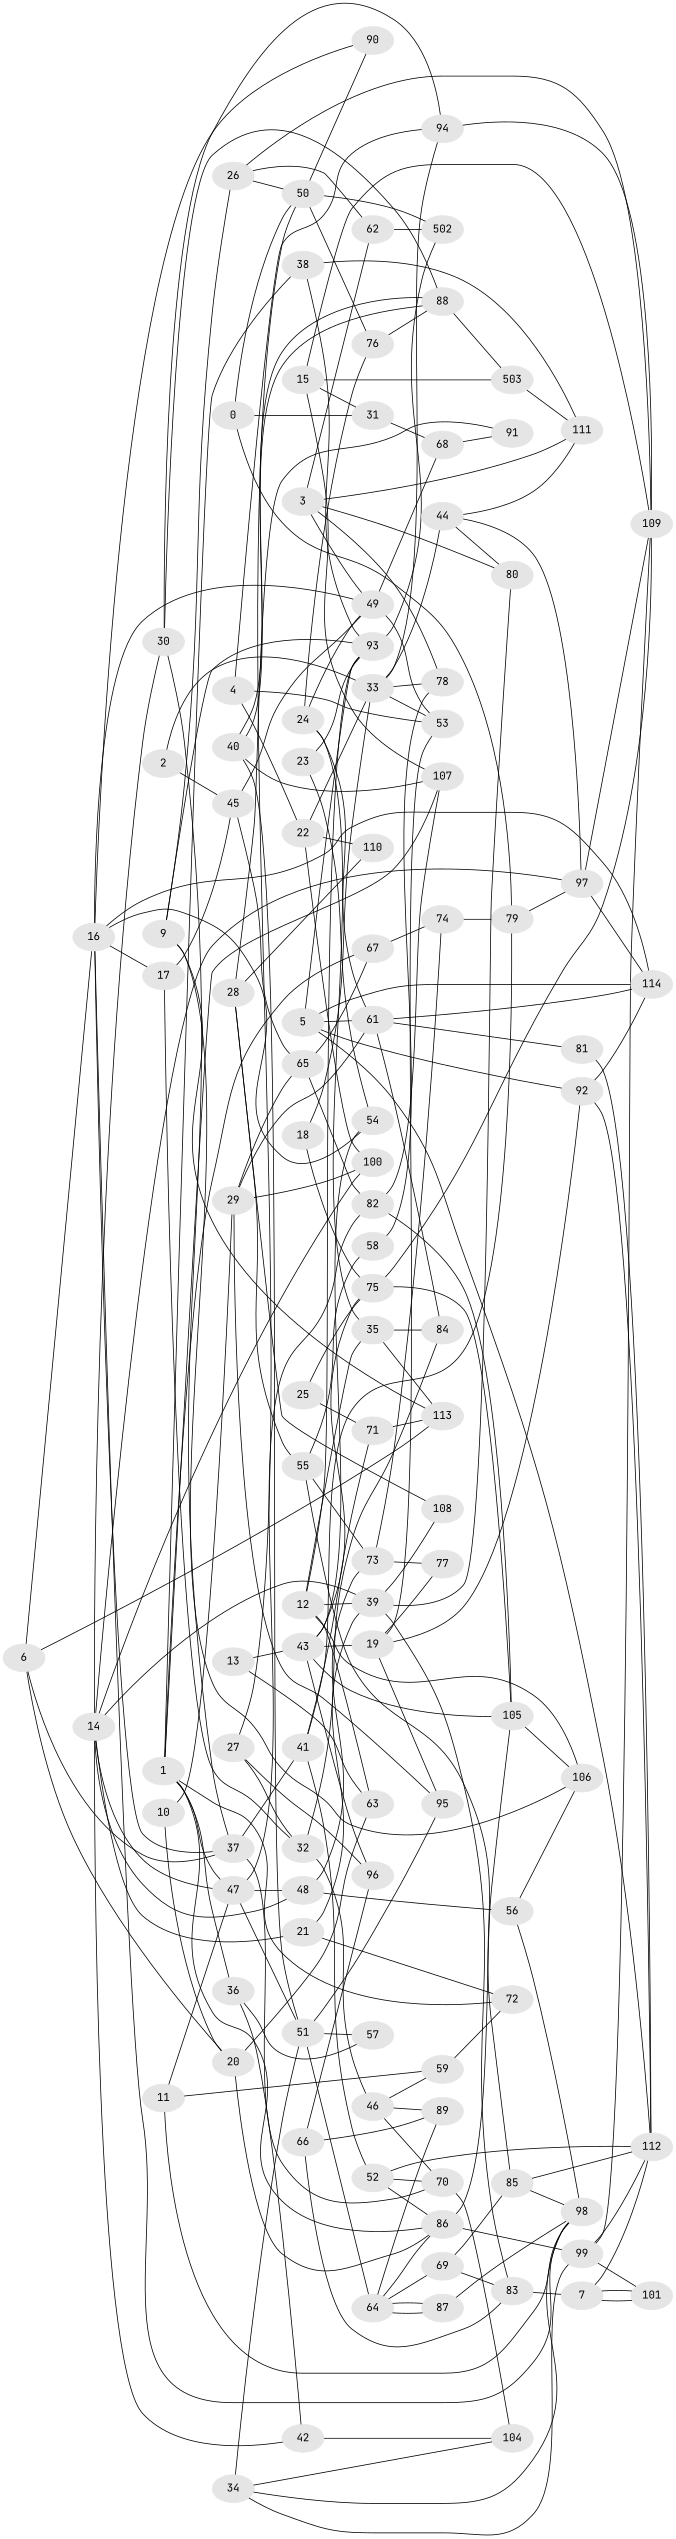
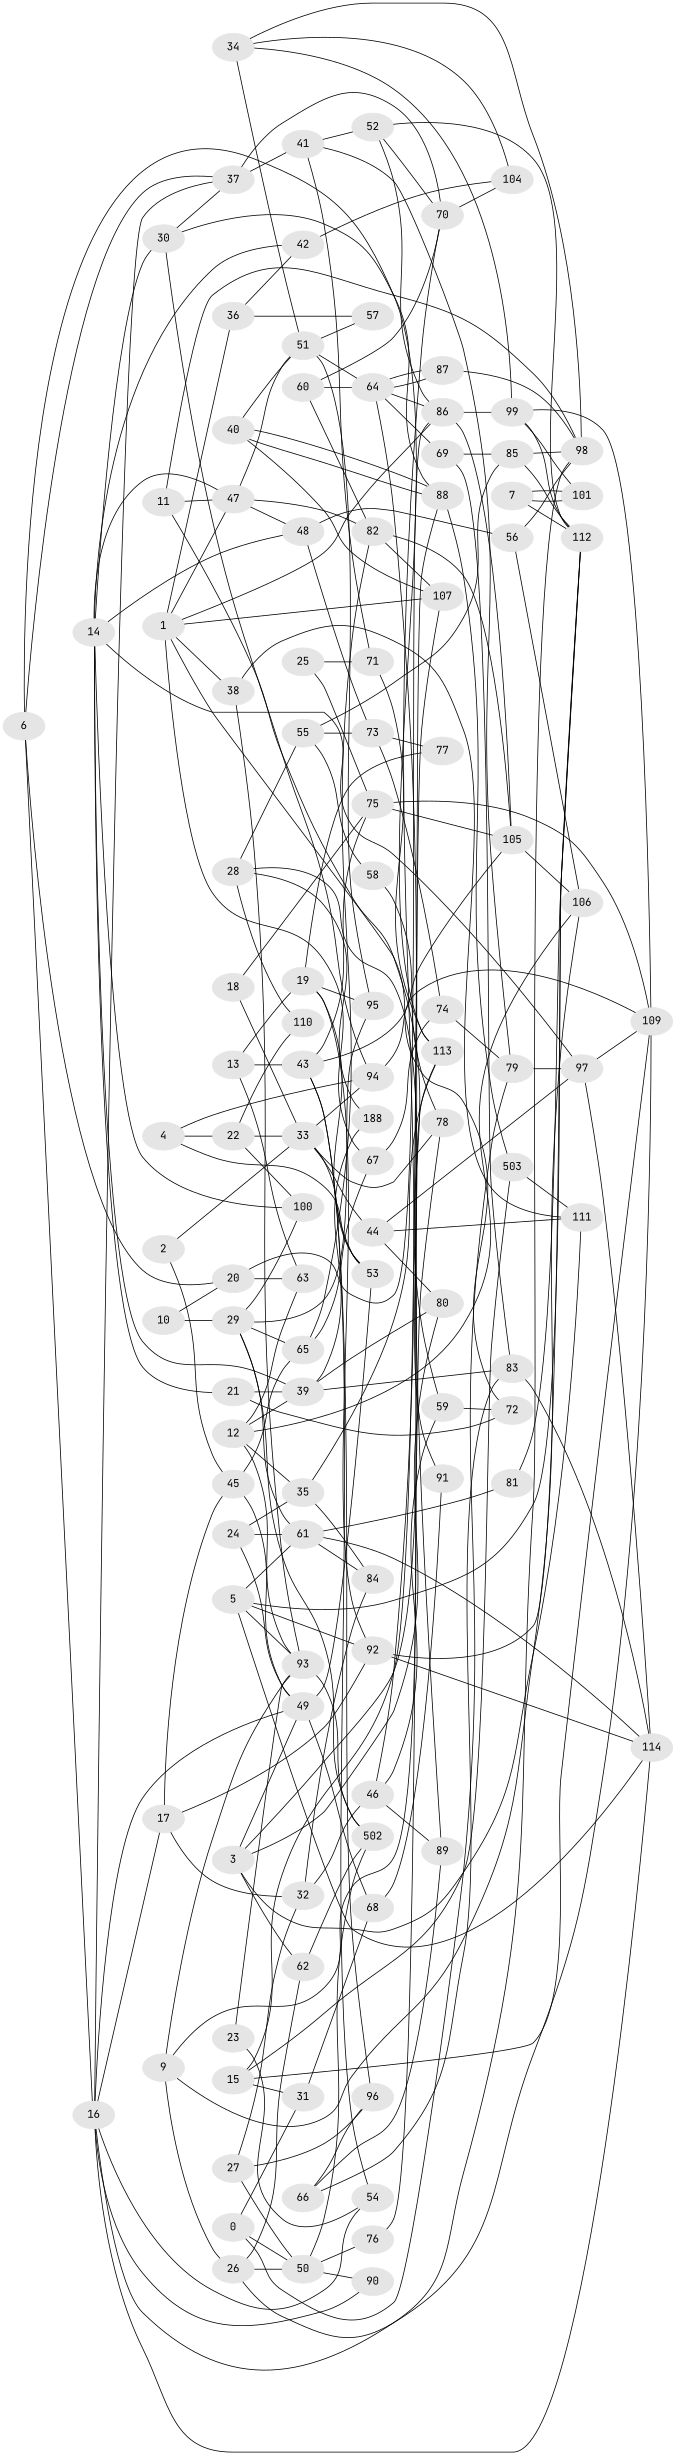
none -> (303, 387)
(321, 556) -> none
(443, 1509) -> (373, 1119)
none -> (293, 1583)
(338, 1646) -> (268, 1019)
none -> (294, 1752)
(547, 2293) -> (603, 1551)
